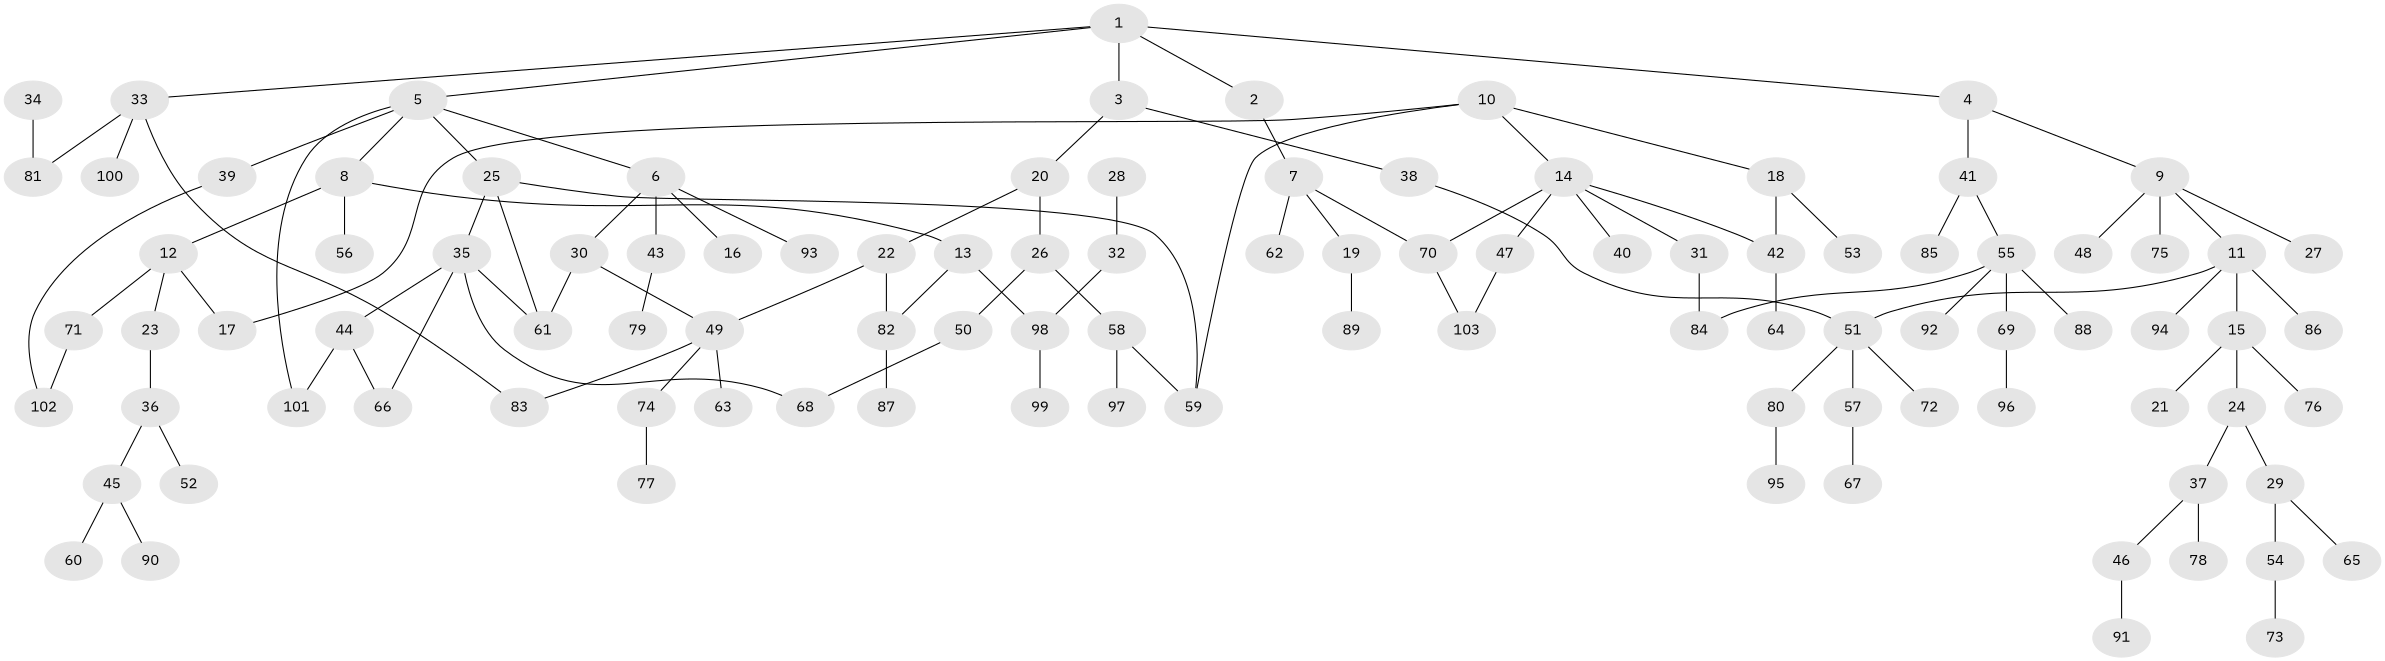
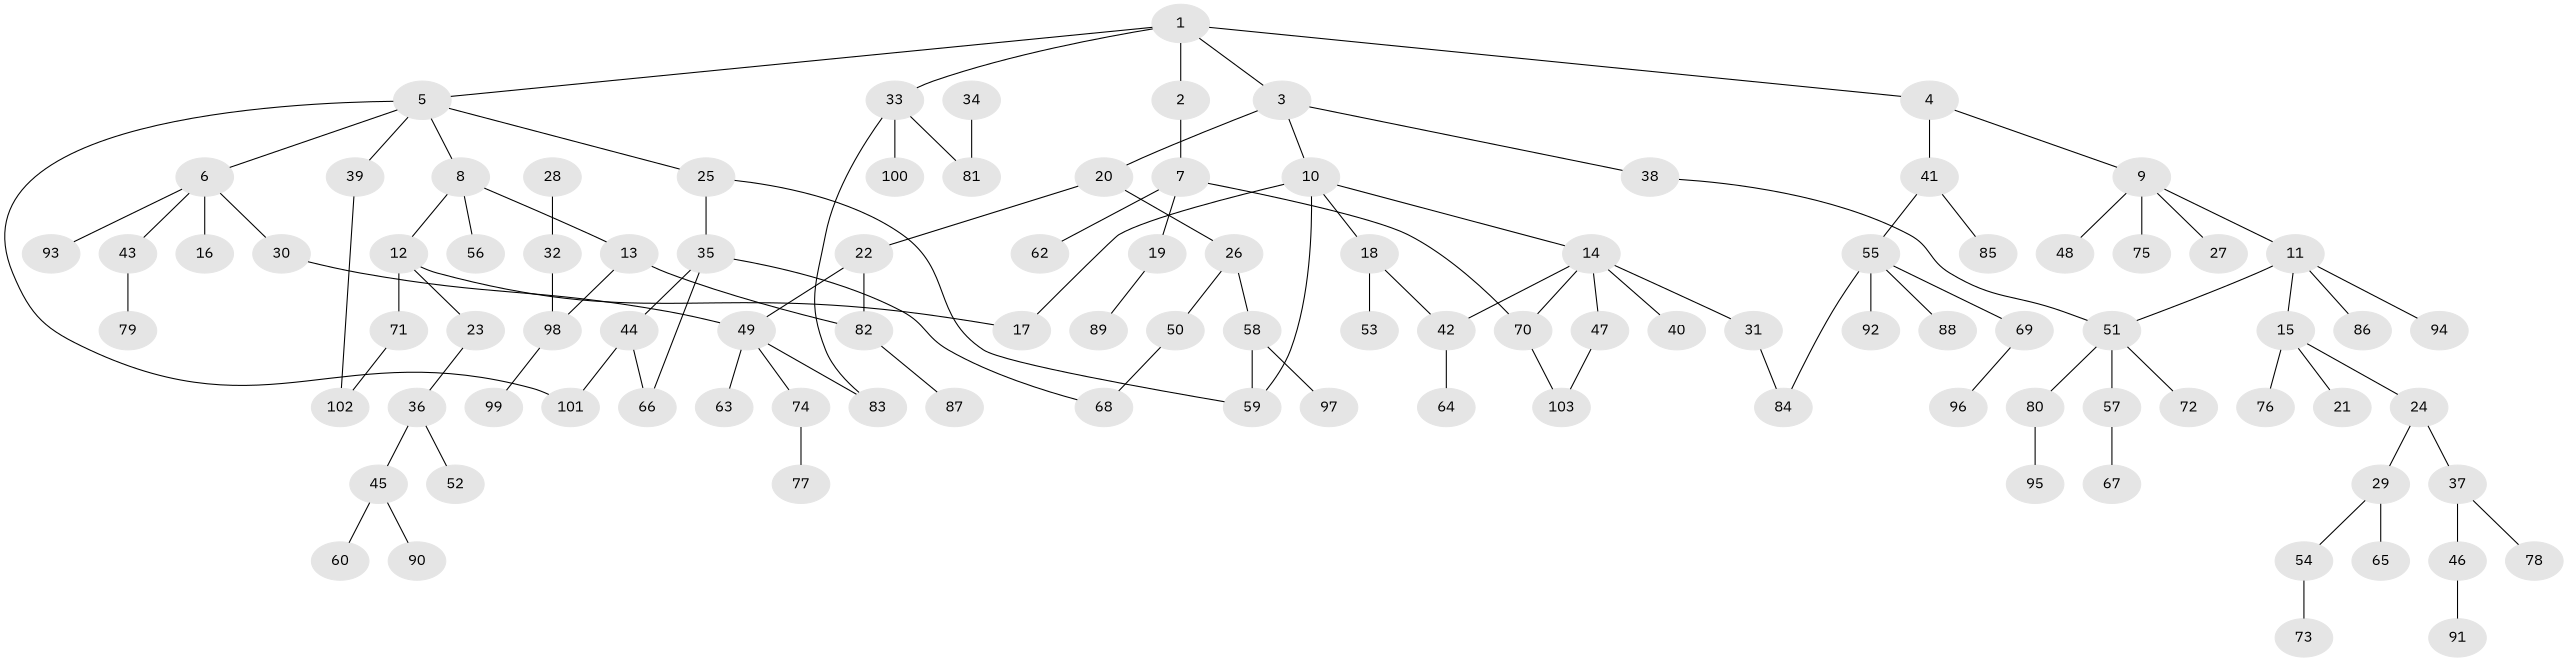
none -> (1296, 138)
(543, 331) -> none
